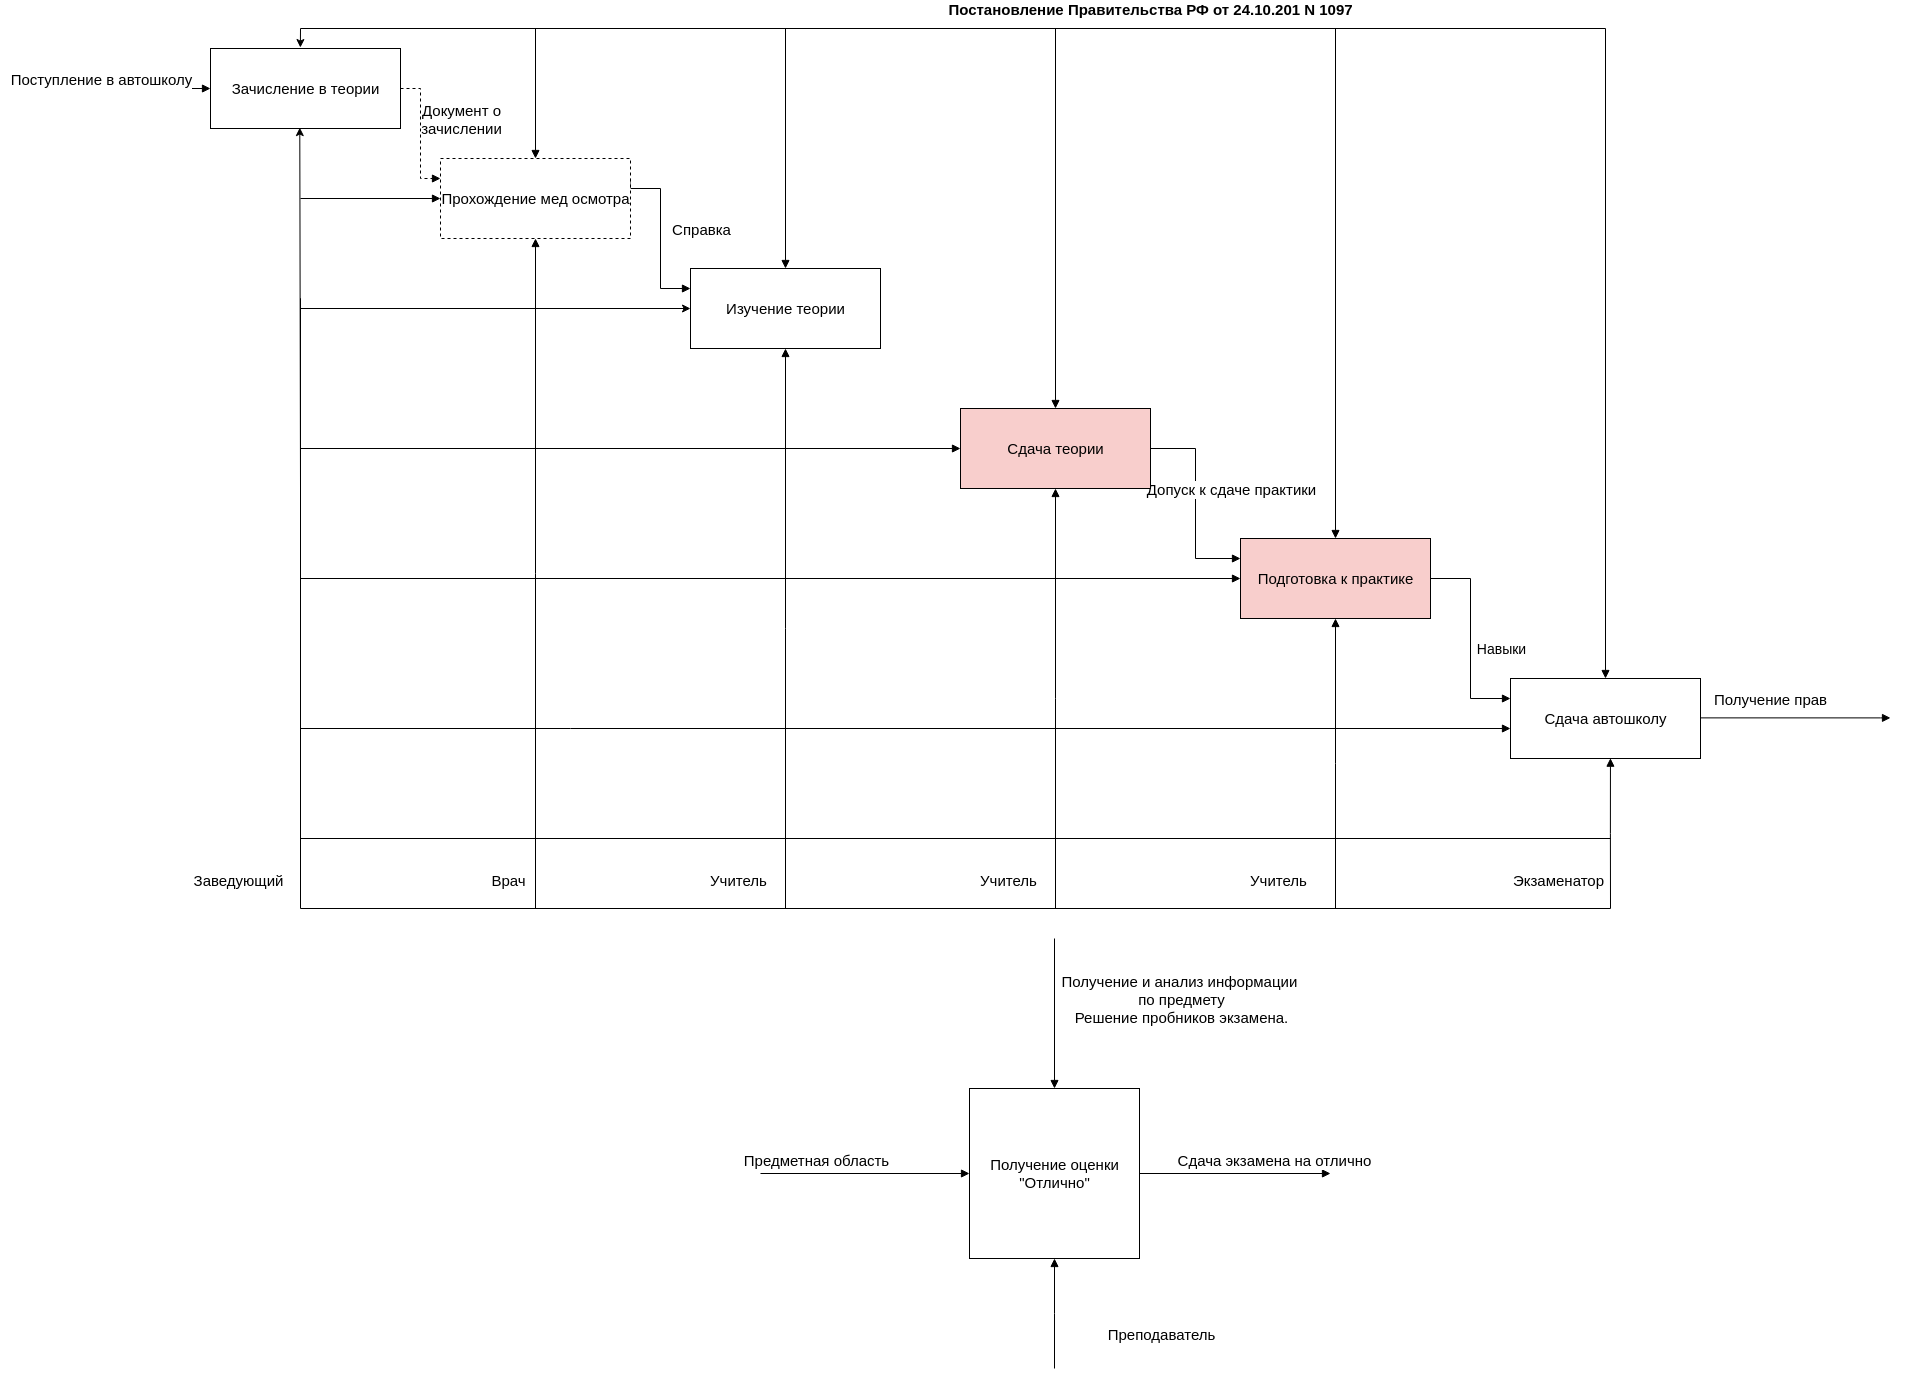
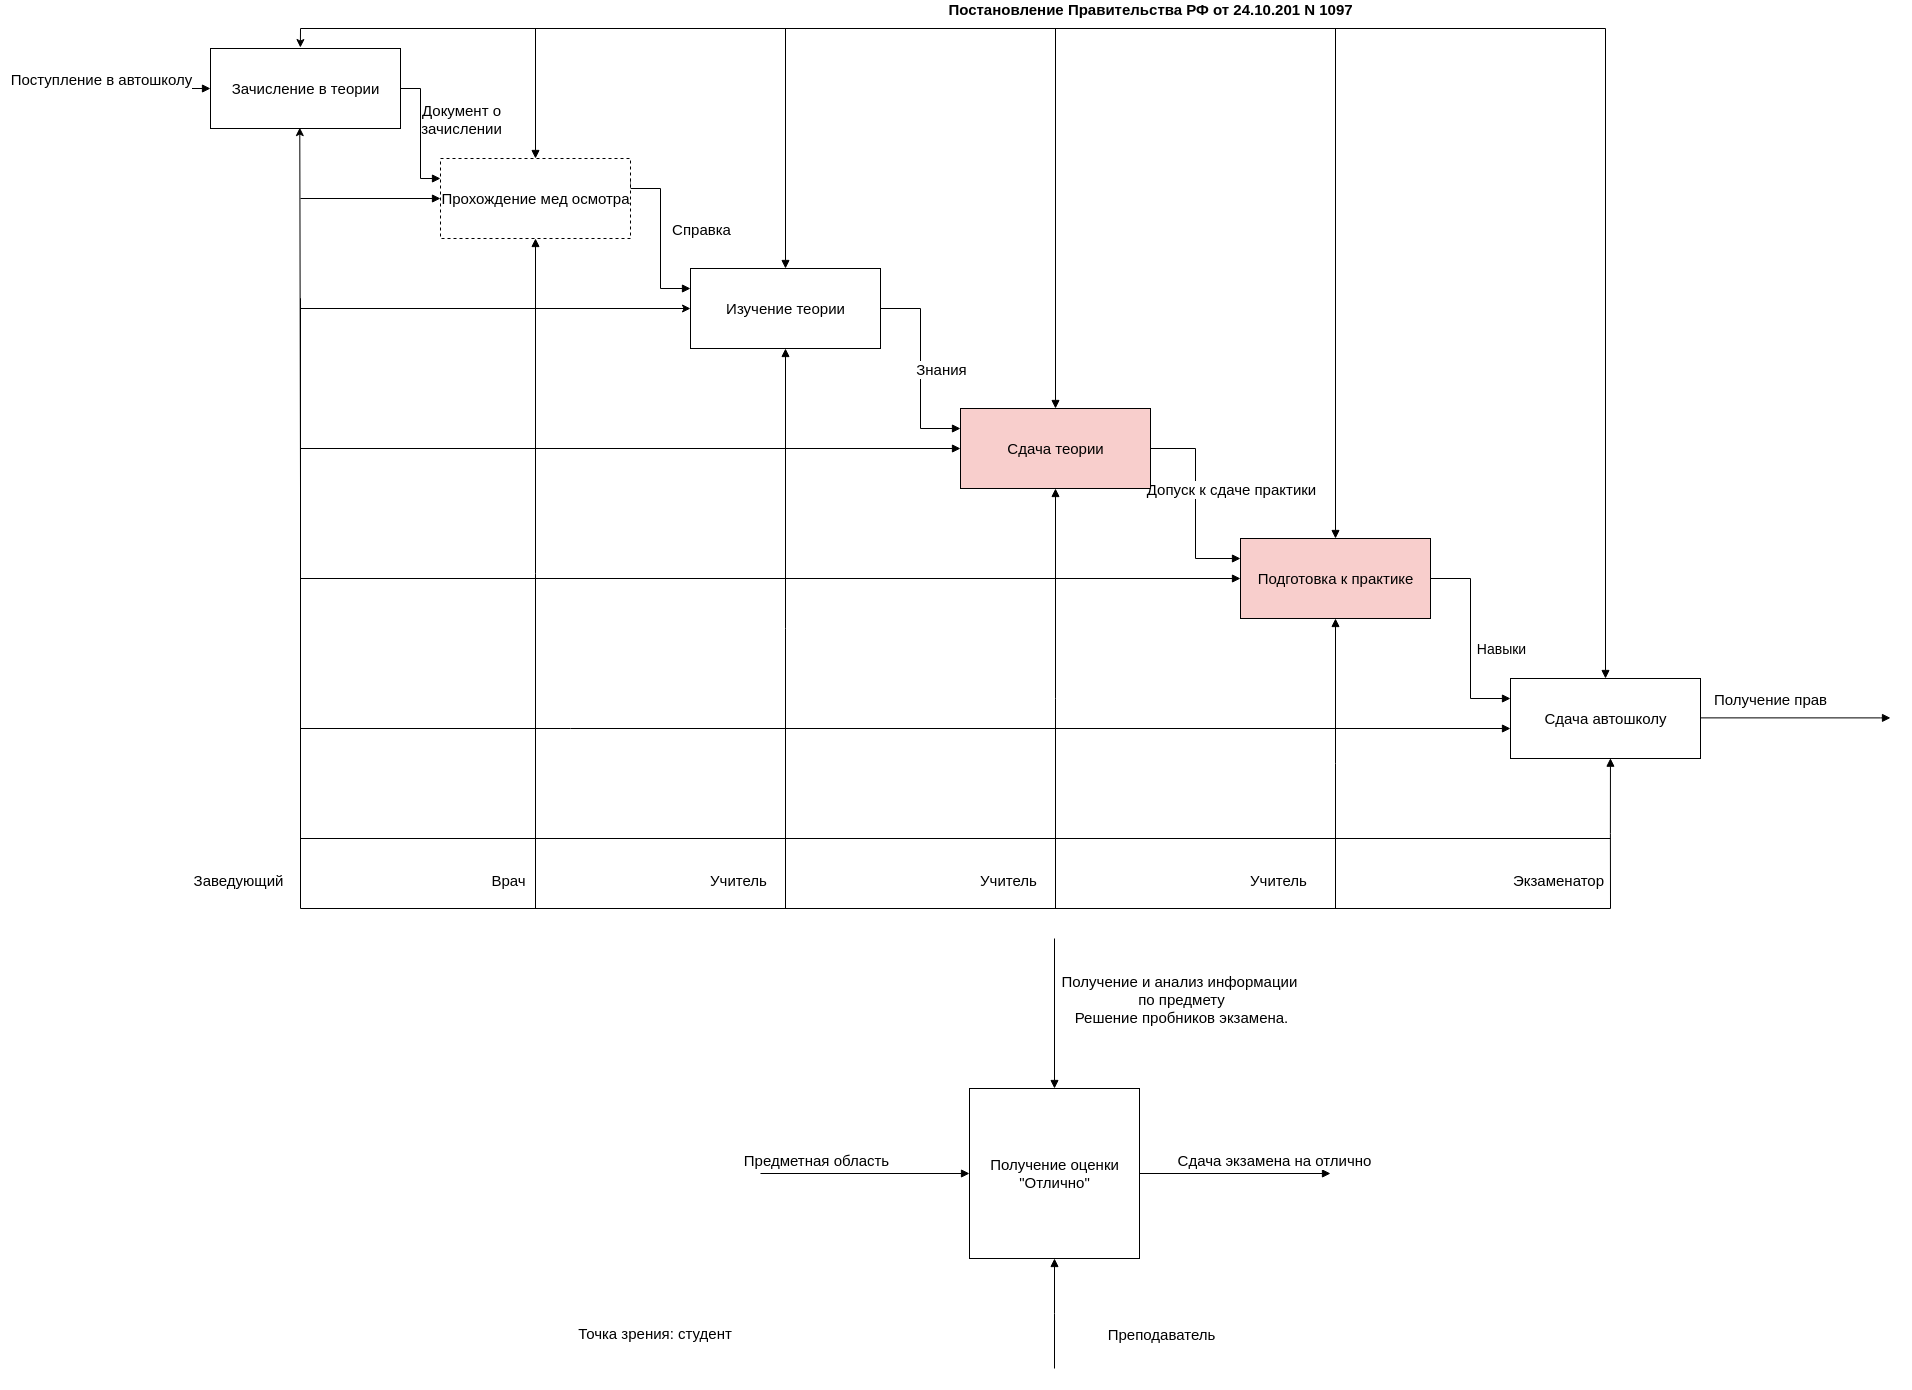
(421, 130) -> (421, 130)
none -> (921, 364)
none -> (656, 1334)
